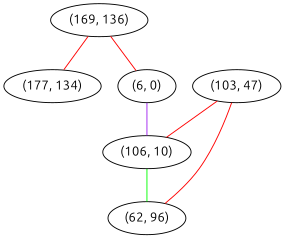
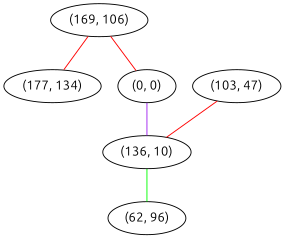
(99, 20) -> (99, 20)
(147, 86) -> (147, 86)
(147, 152) -> (147, 152)
(206, 158) -> none
